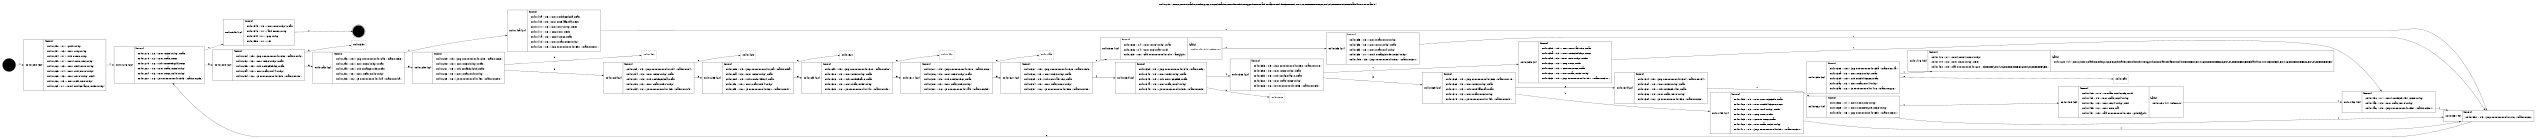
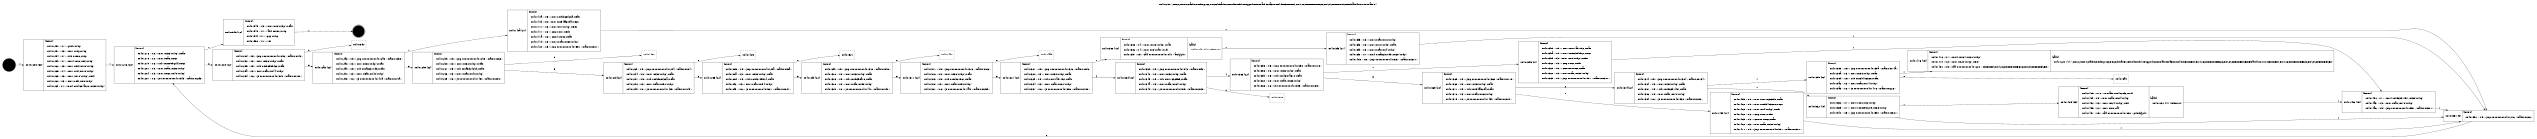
none -> (1756, 83)
